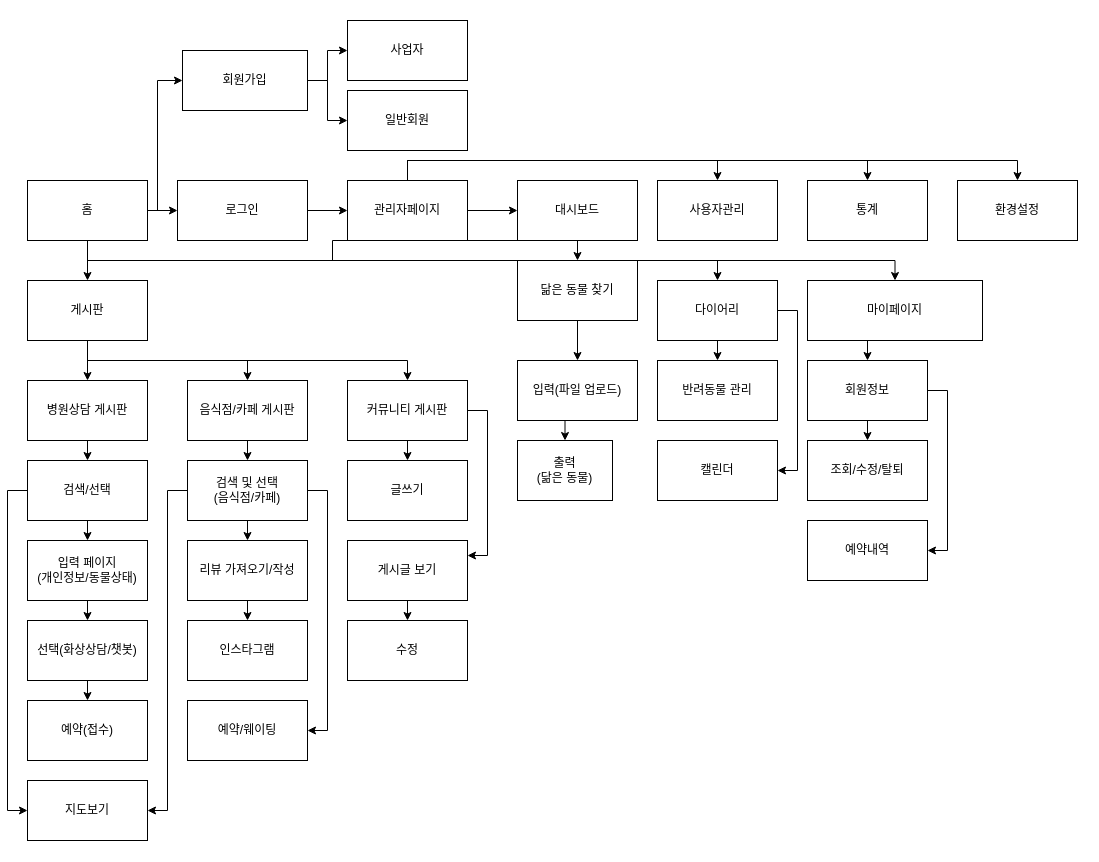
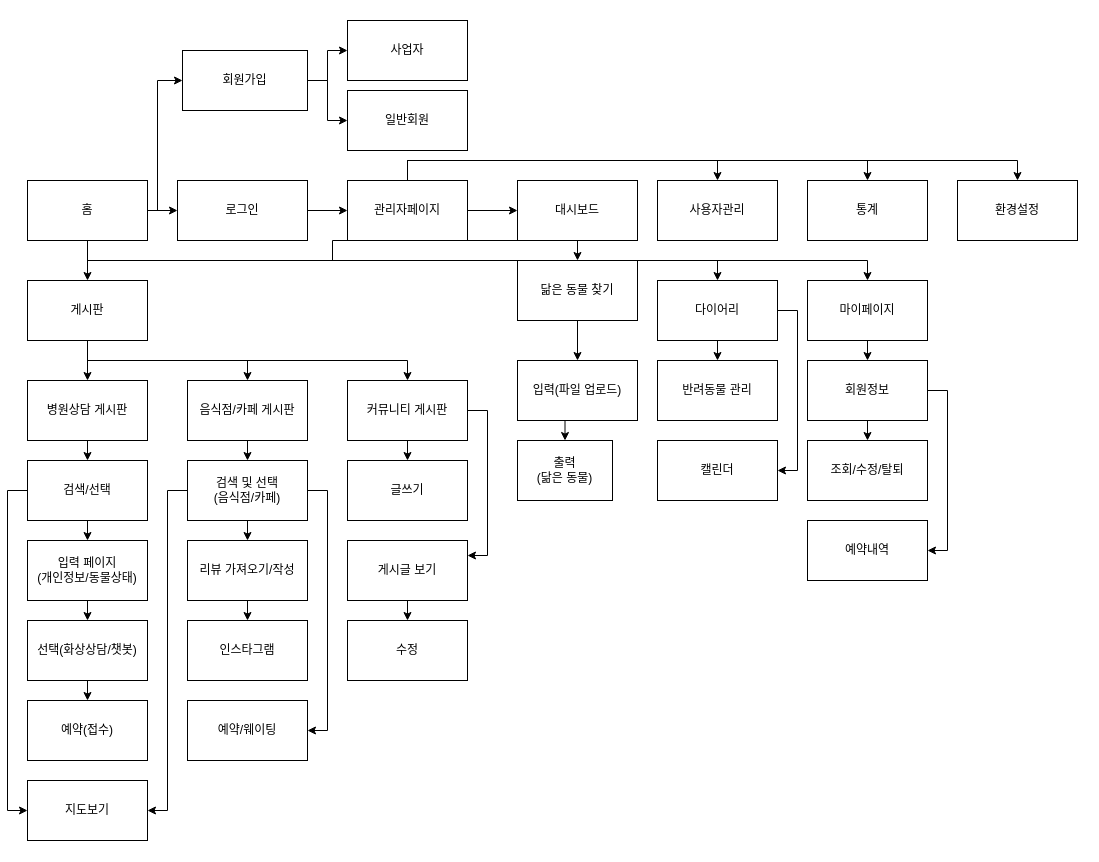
(895, 311) -> (868, 311)
